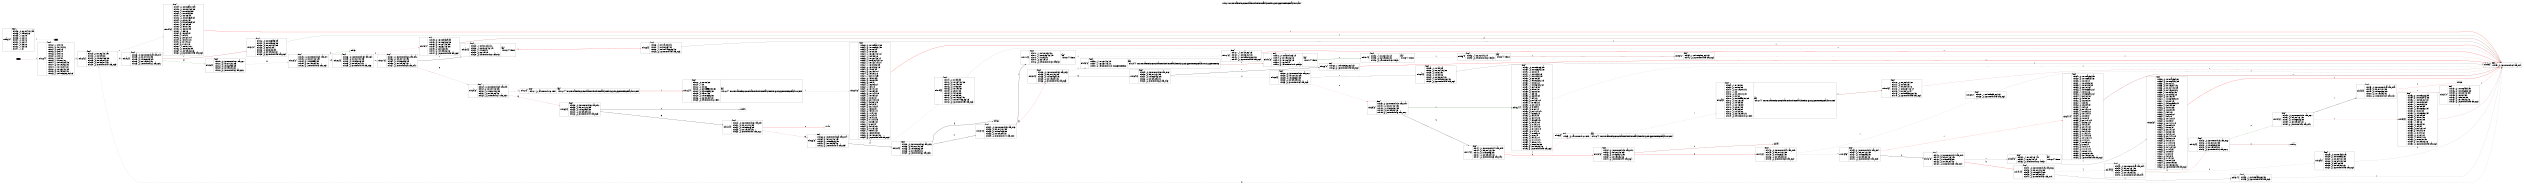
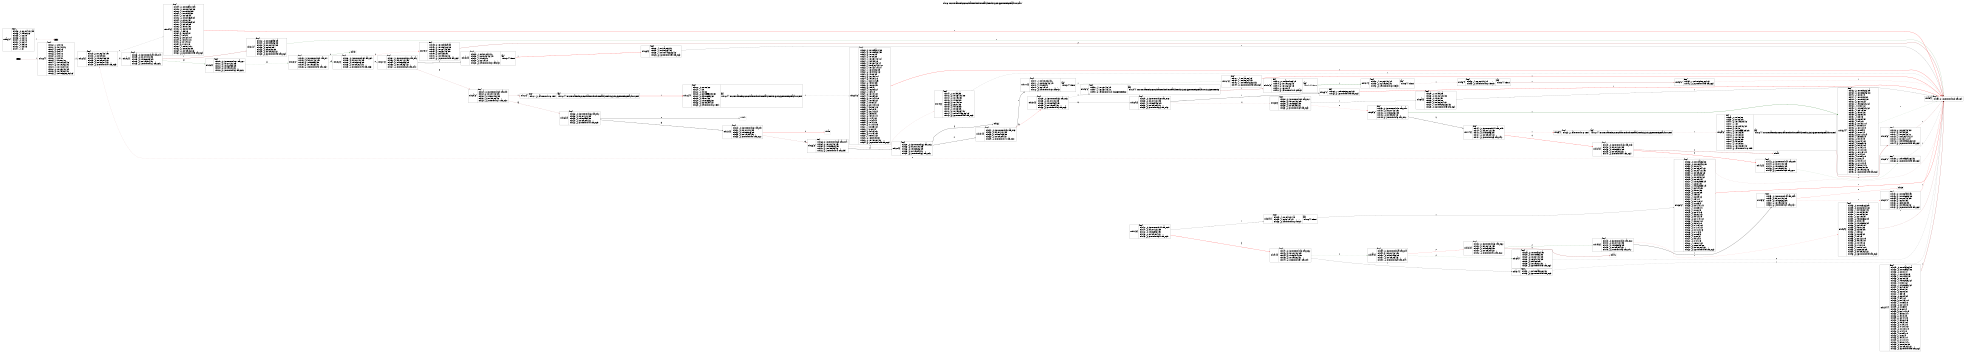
(1860, 154) -> none
